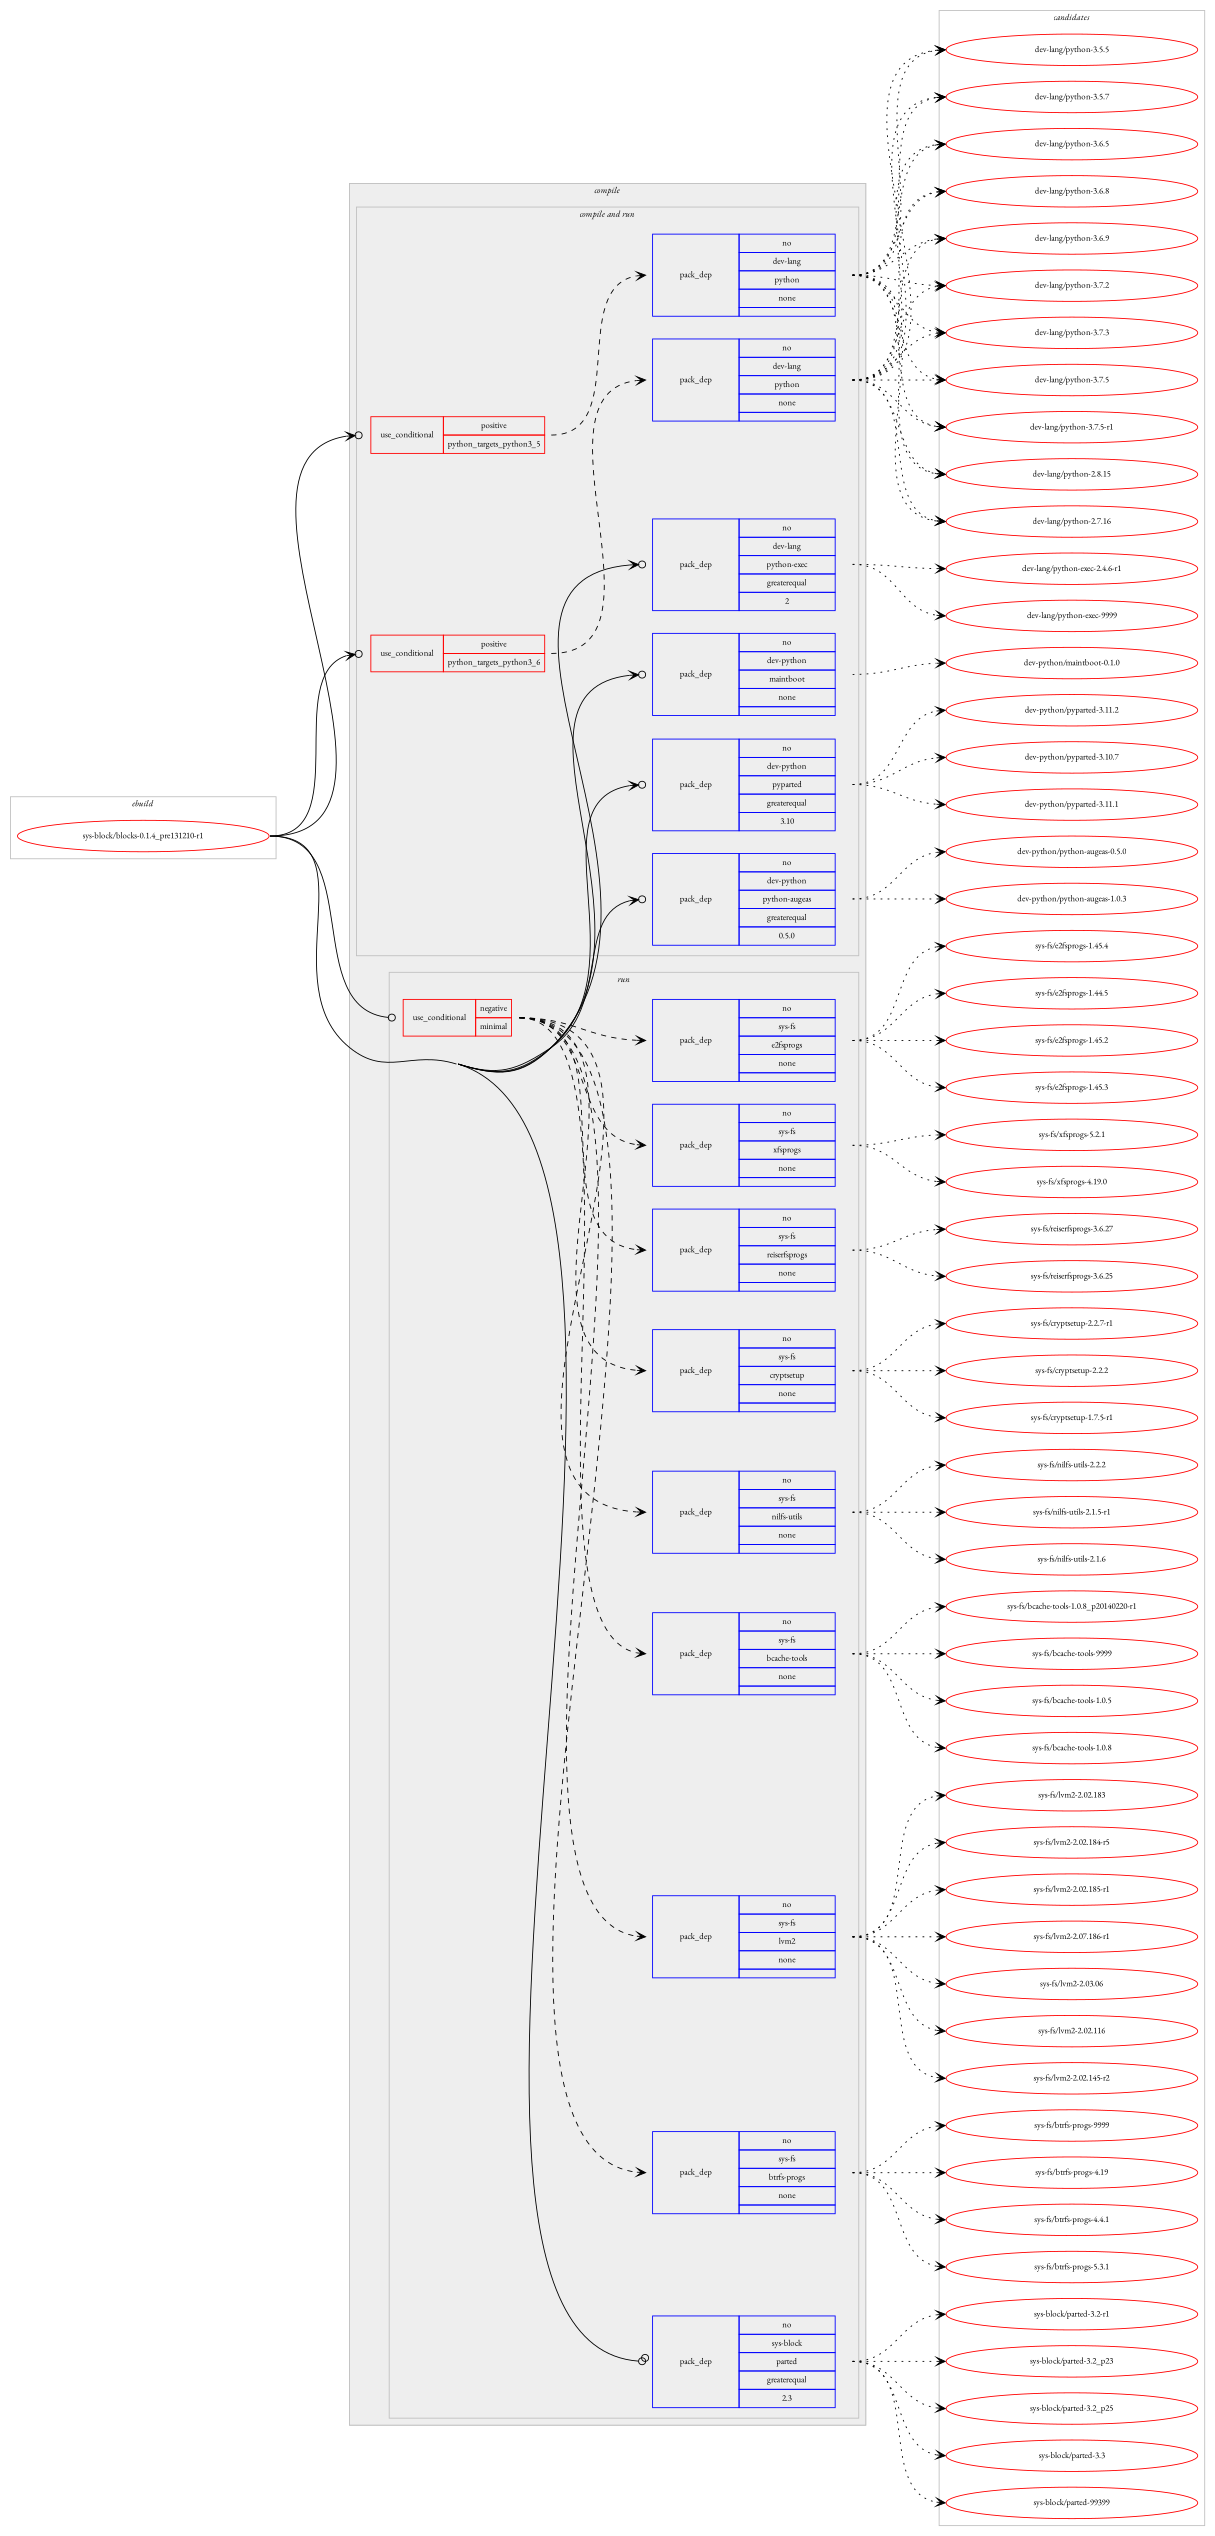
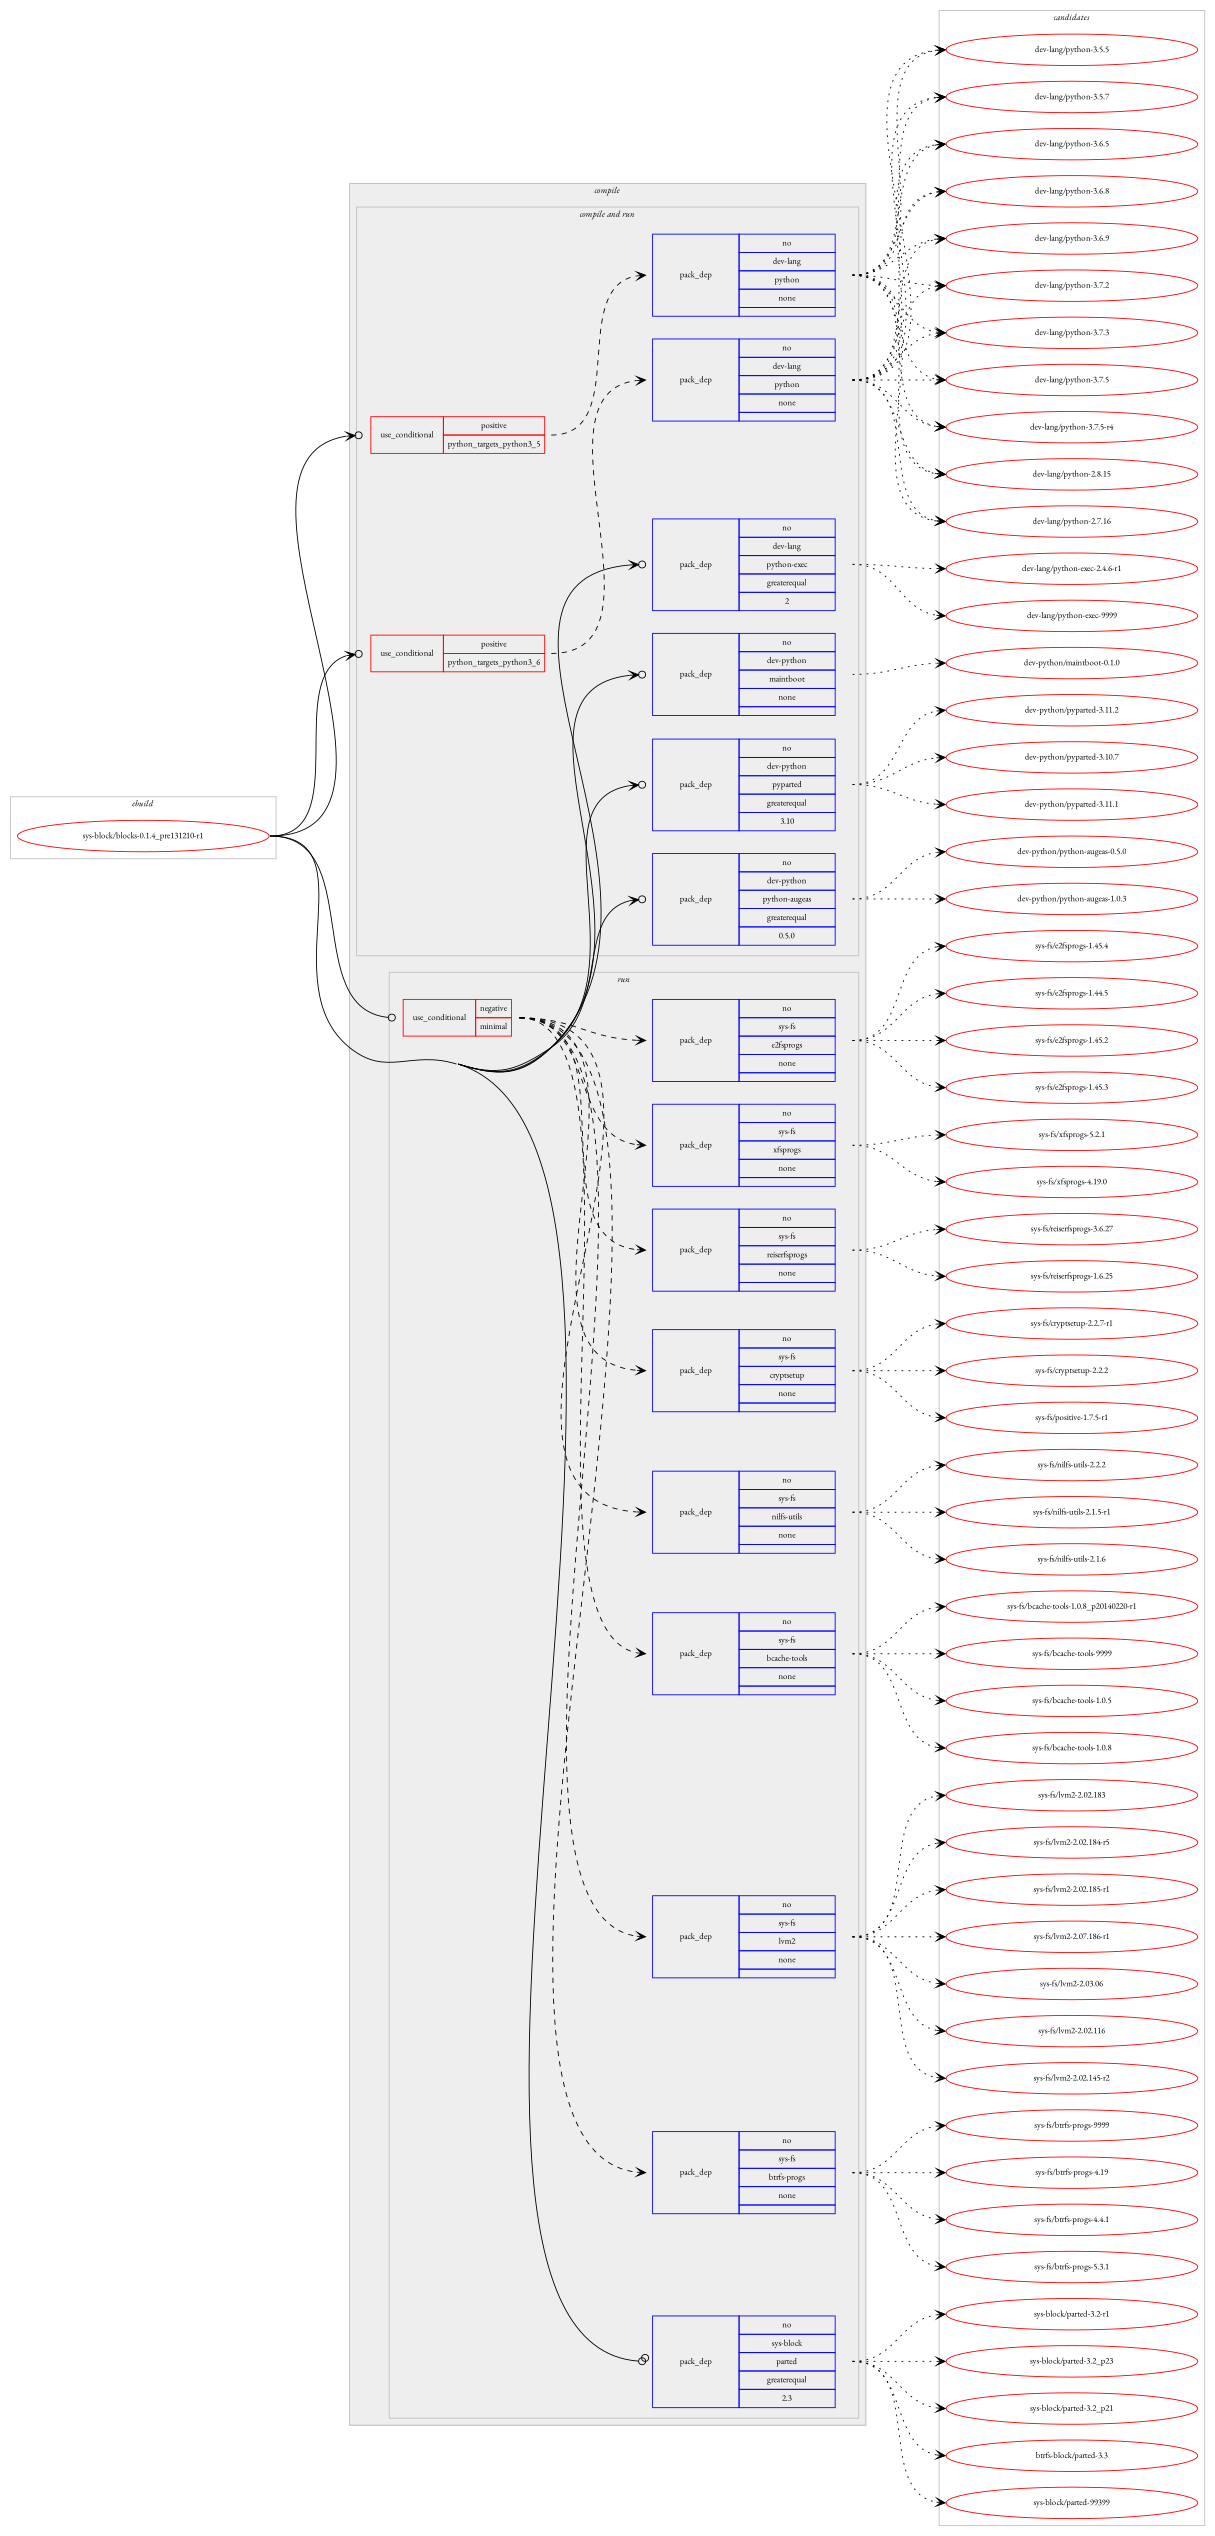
(1072, 427) -> (1072, 427)
(1072, 1276) -> (1072, 1276)
(1072, 1418) -> (1072, 1418)
(1072, 2409) -> (1072, 2409)
(1072, 2456) -> (1072, 2456)
